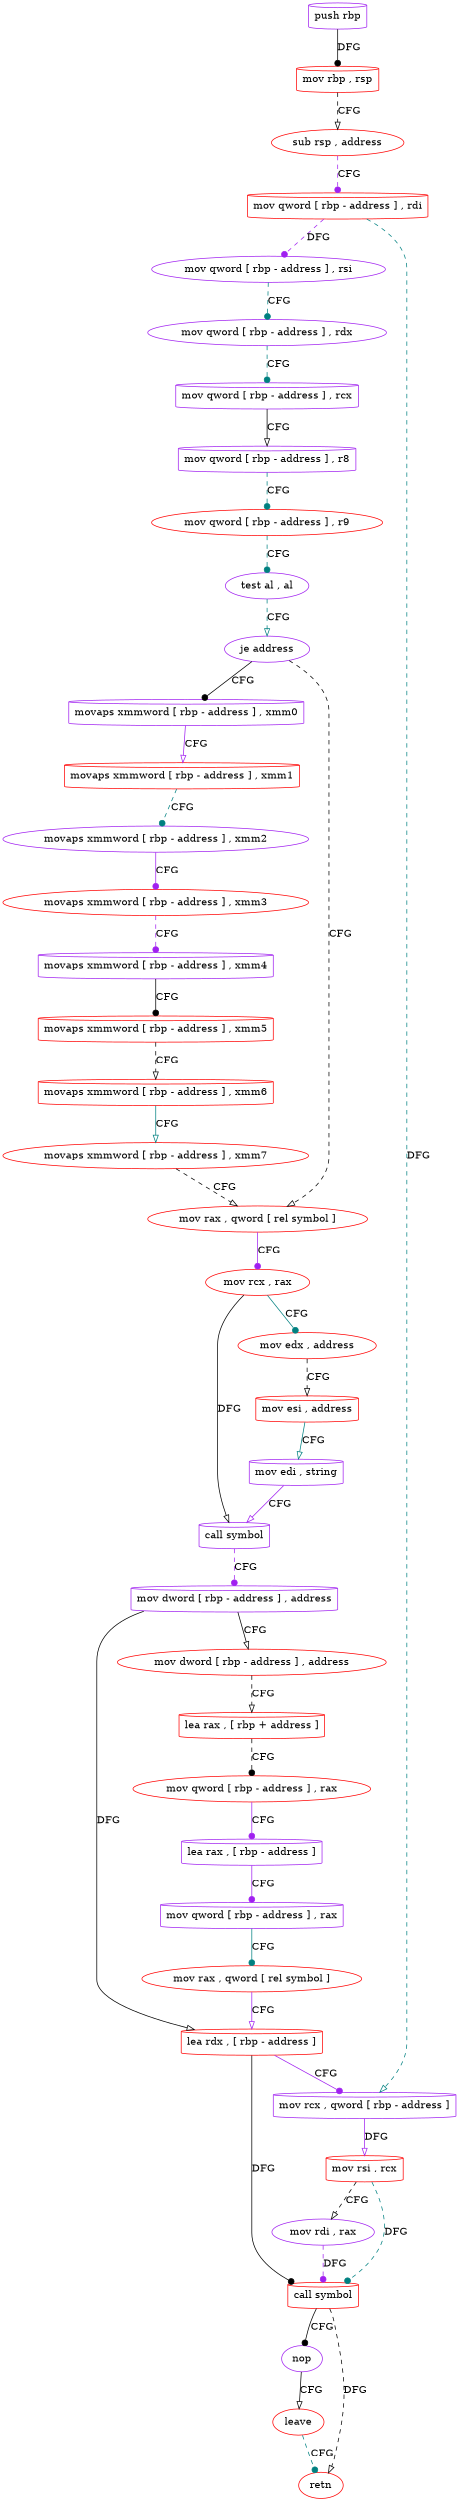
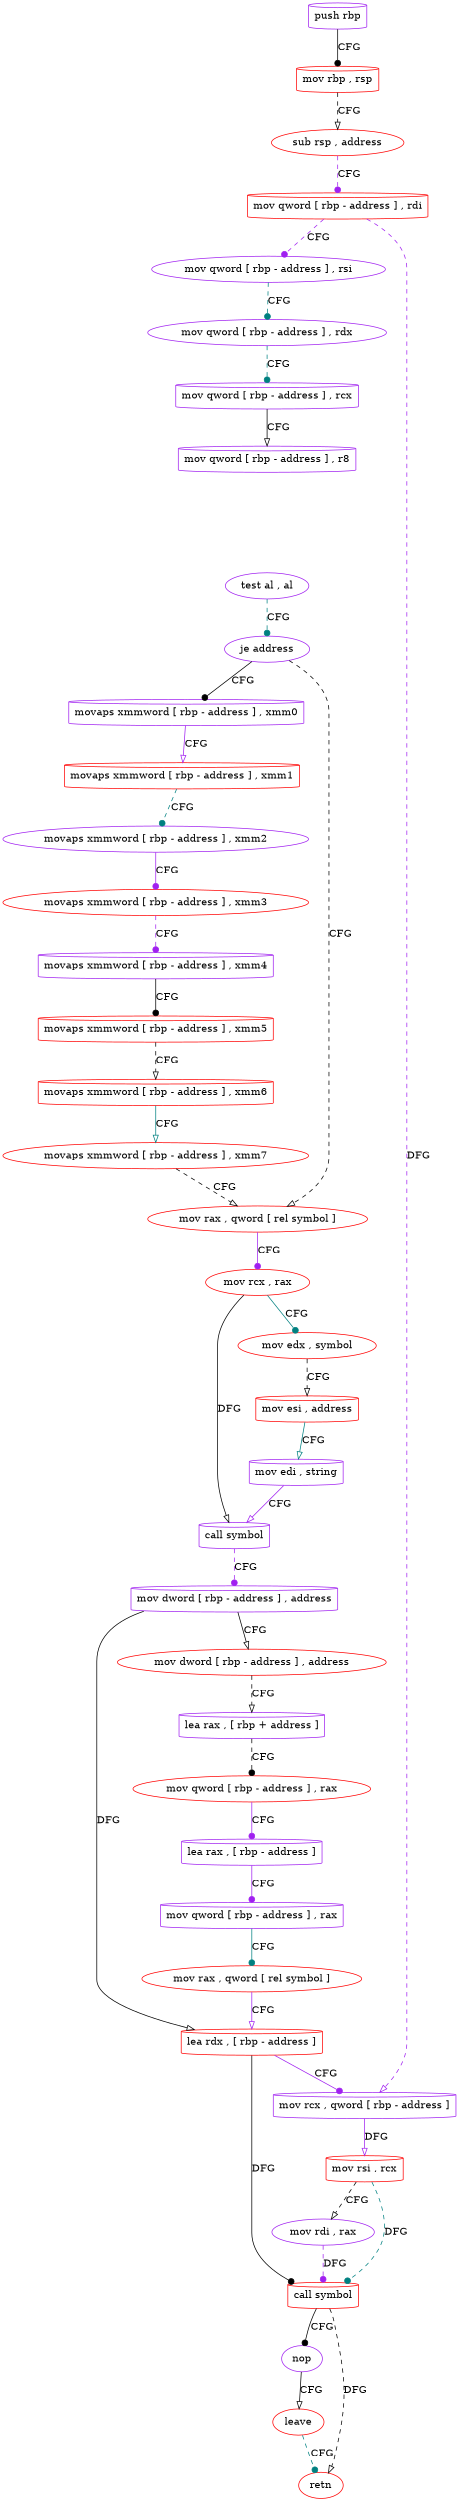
(349, 48) -> (349, 48)
(319, 238) -> (319, 238)
(267, 523) -> none
(267, 615) -> (267, 615)
(407, 1148) -> (407, 1148)
(307, 1346) -> (307, 1346)
(252, 1726) -> (252, 1726)
